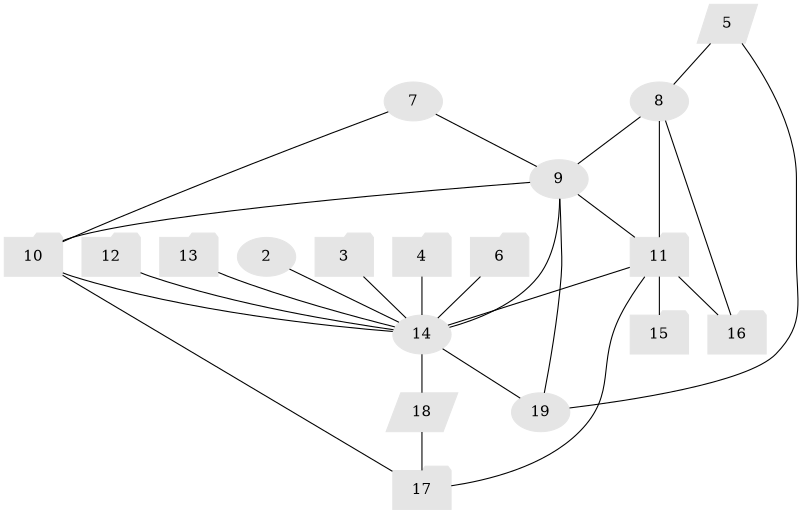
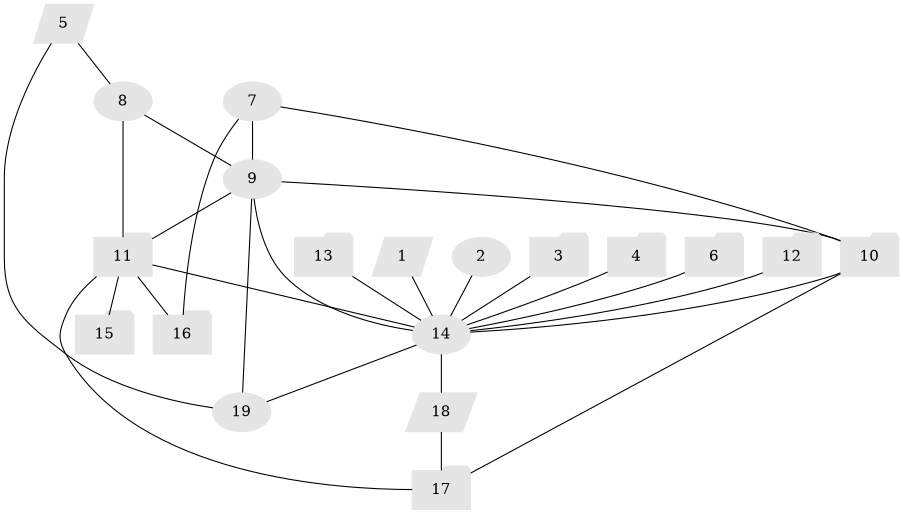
(698, 218) -> (200, 203)
none -> (403, 257)
